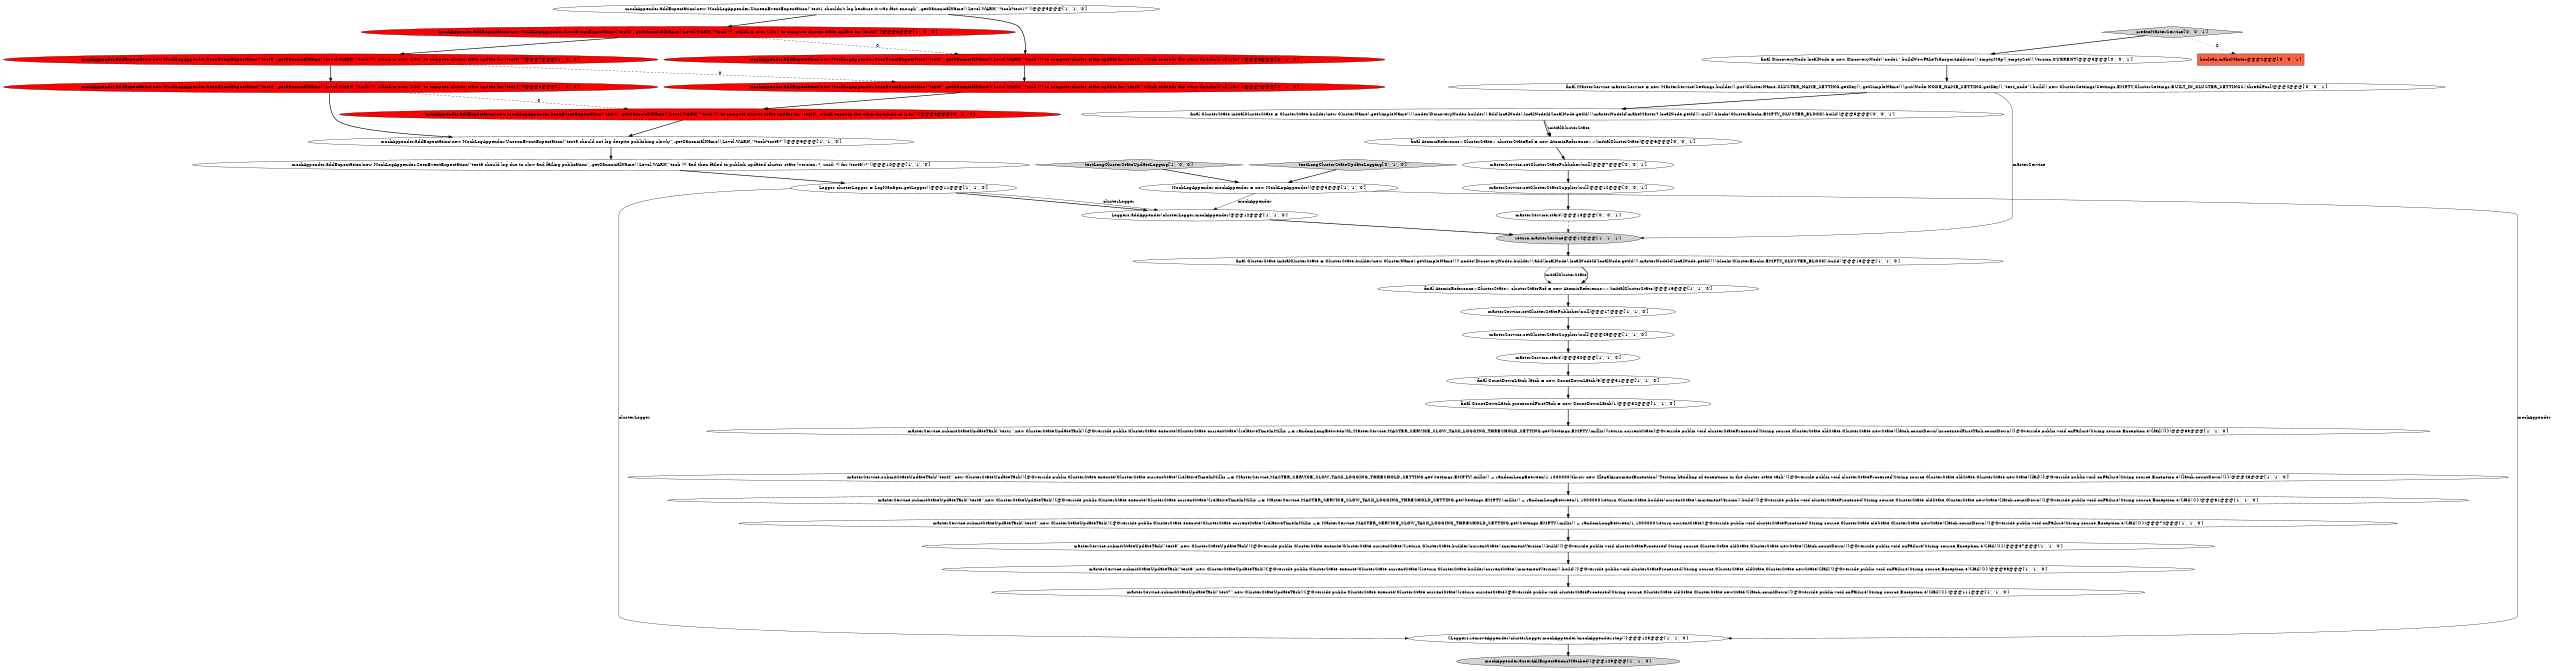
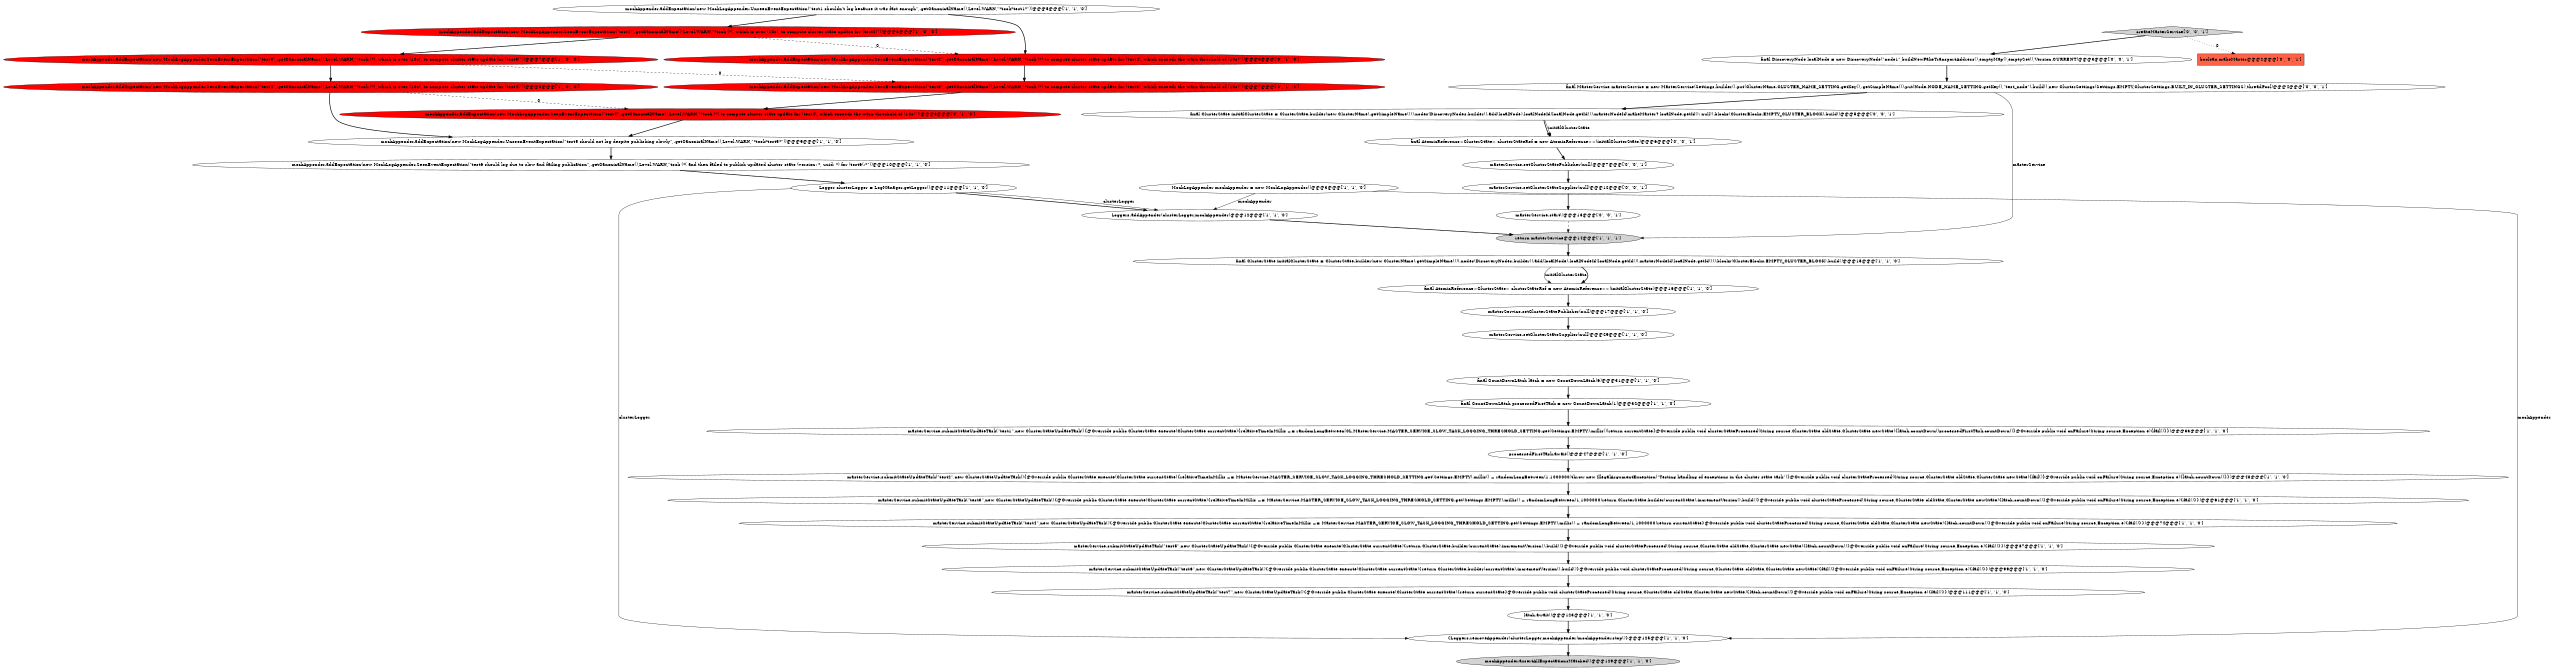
(1139, 165) -> none
(1353, 165) -> none
(1568, 358) -> none
none -> (1568, 454)
none -> (1568, 615)
